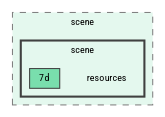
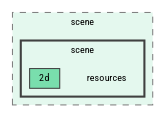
(45, 78) -> (45, 78)
